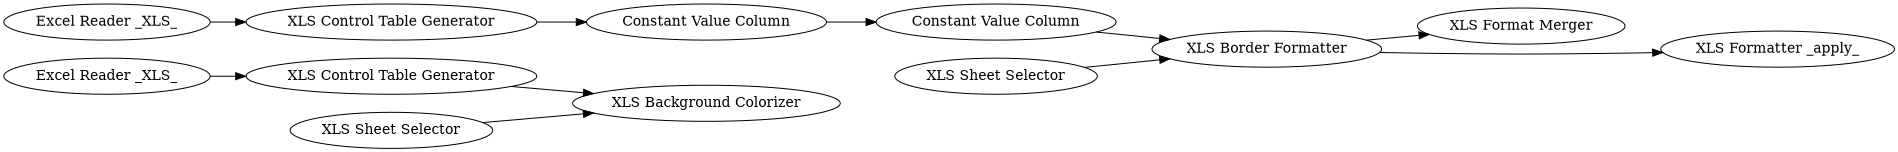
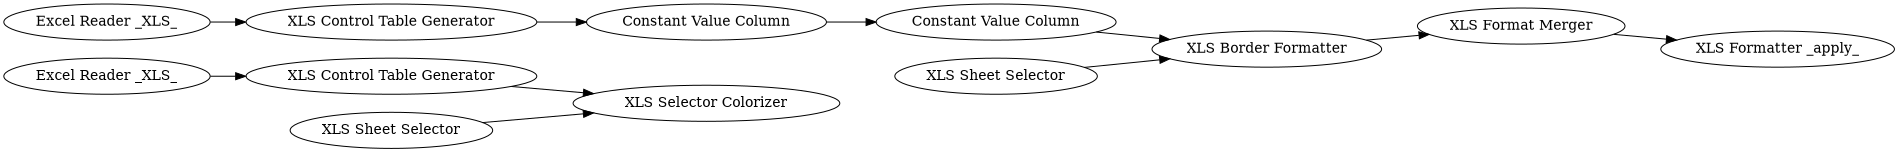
(1516, 54) -> (1640, 37)
(706, 103) -> (706, 103)
